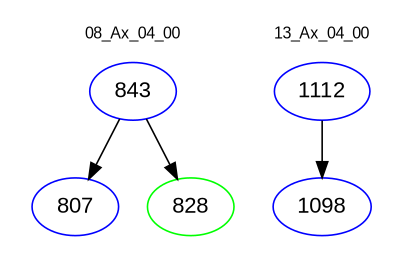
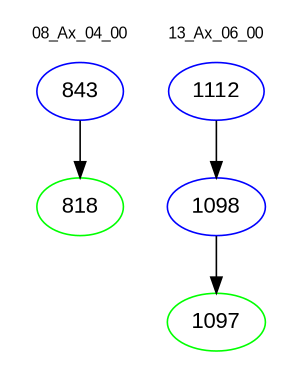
(322, 34) -> (216, 34)
(75, 207) -> none
(191, 207) -> (80, 207)
none -> (216, 322)
